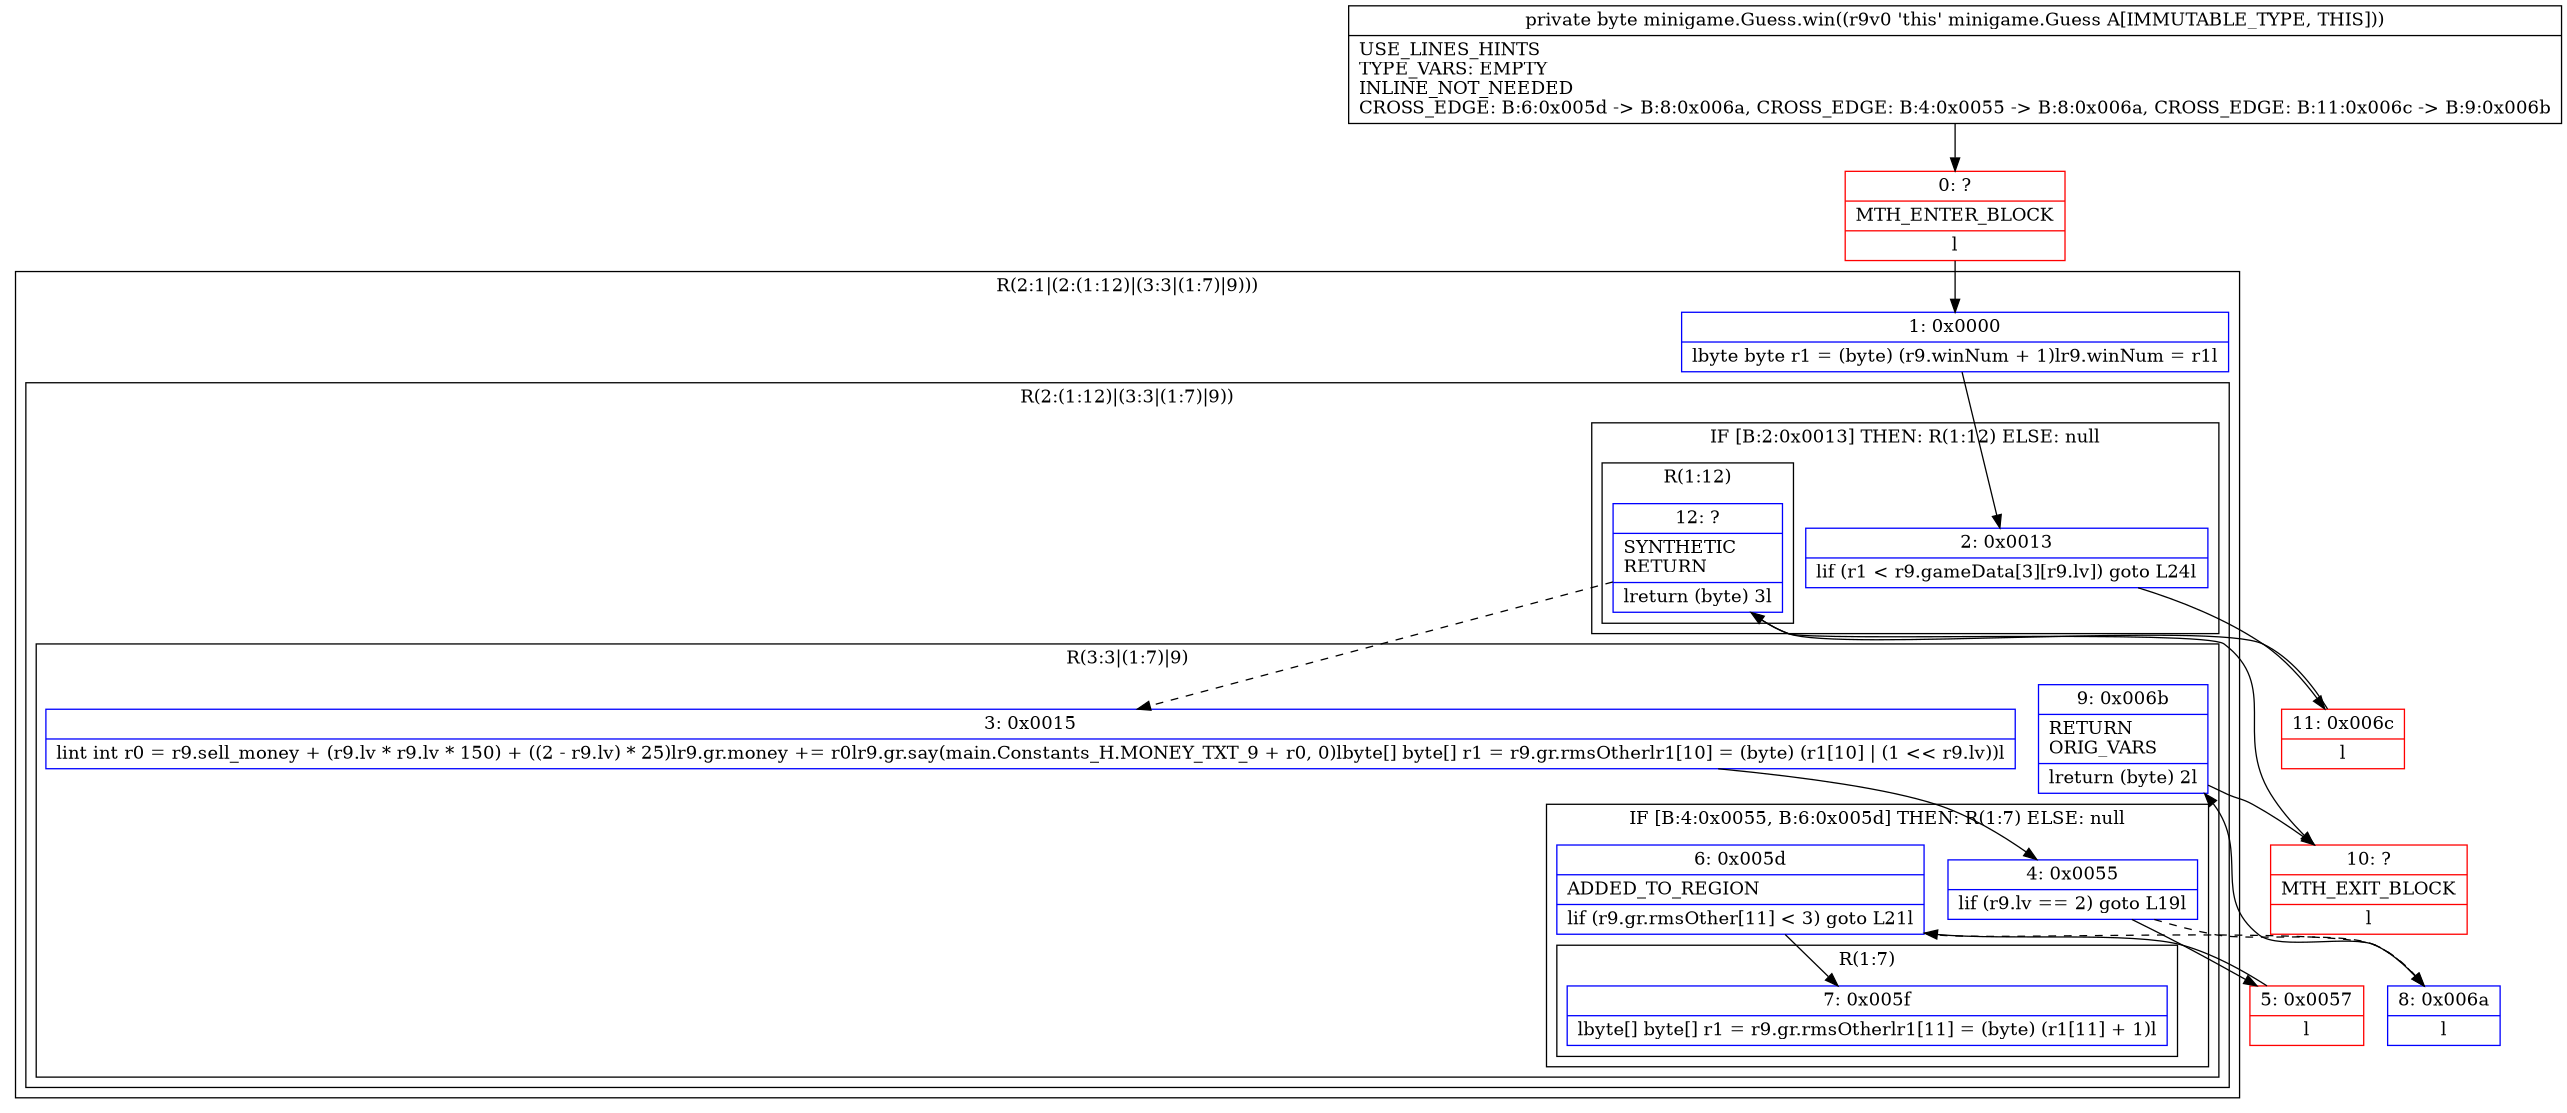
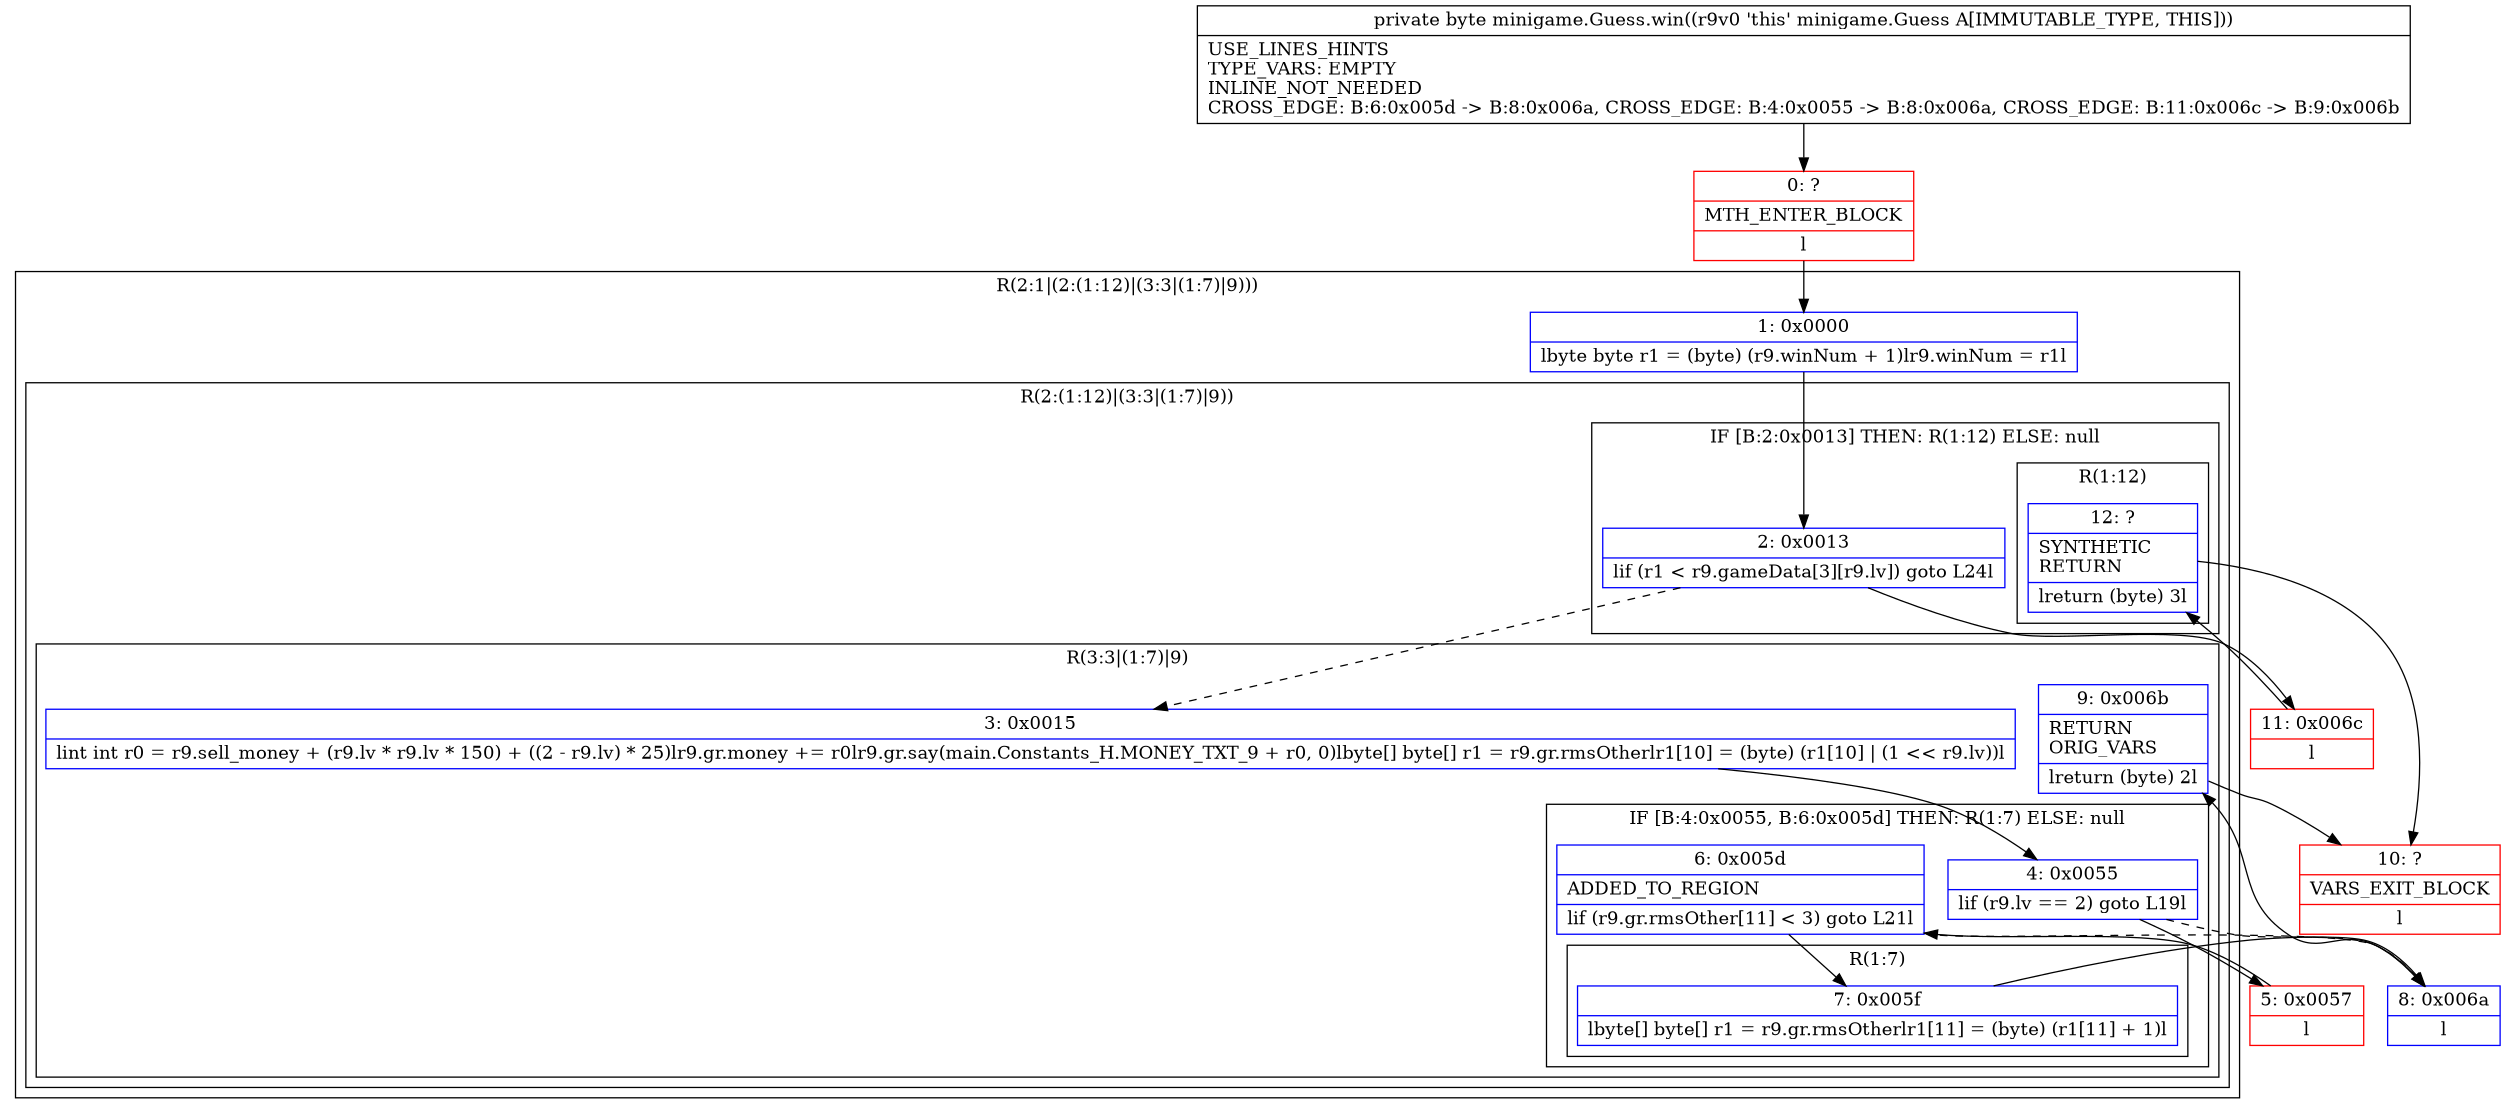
(1416, 635) -> (1398, 653)
(2369, 889) -> (2400, 889)
none -> (2155, 953)
